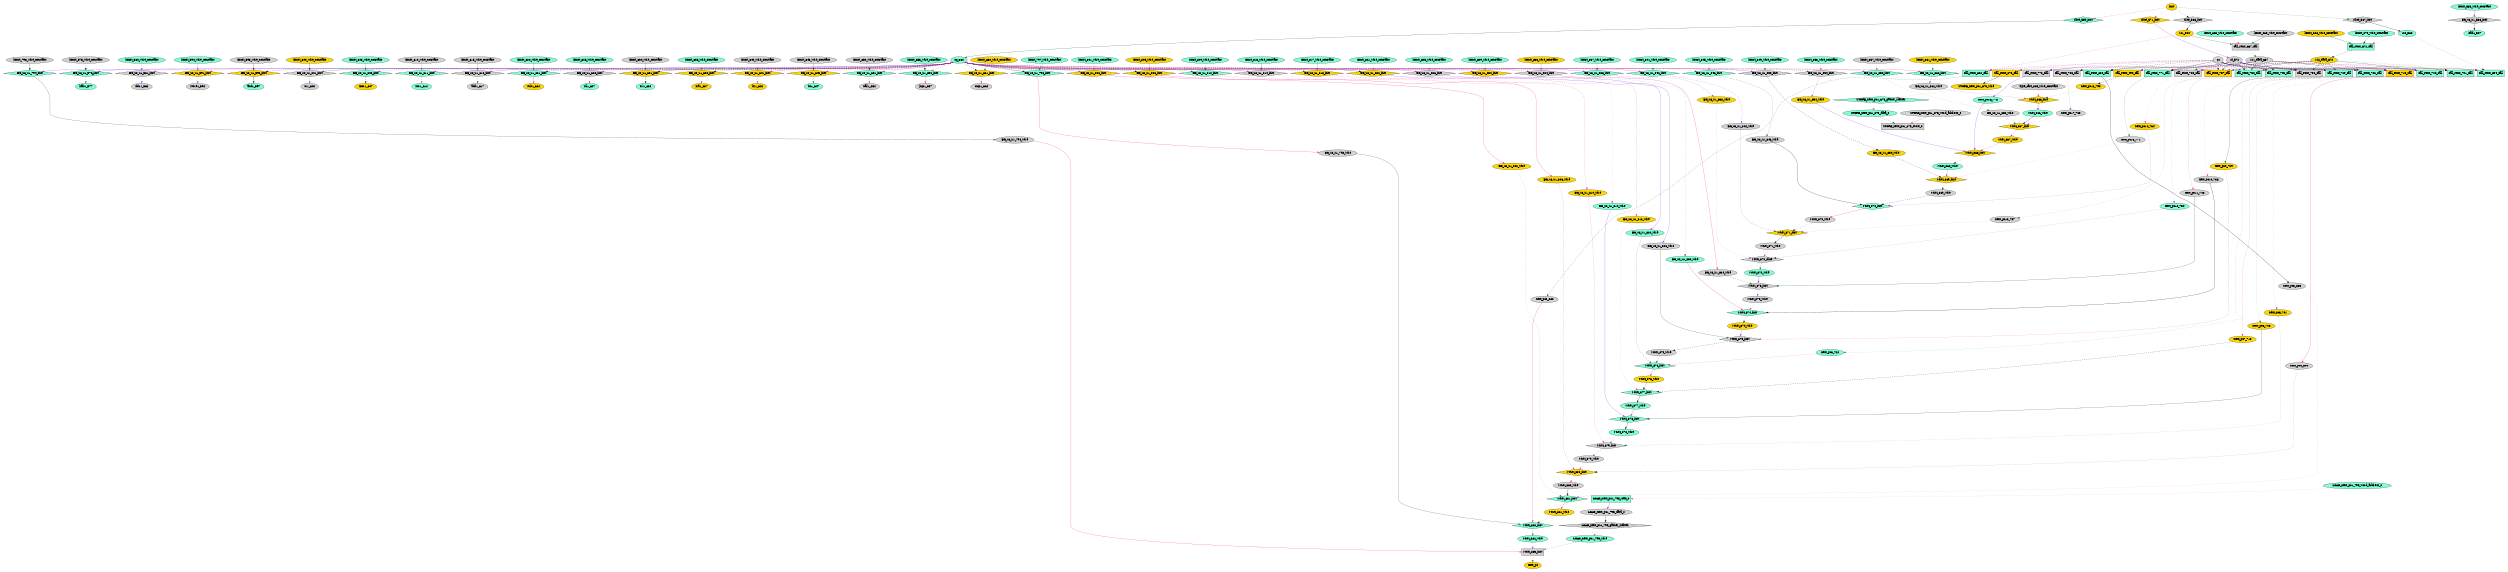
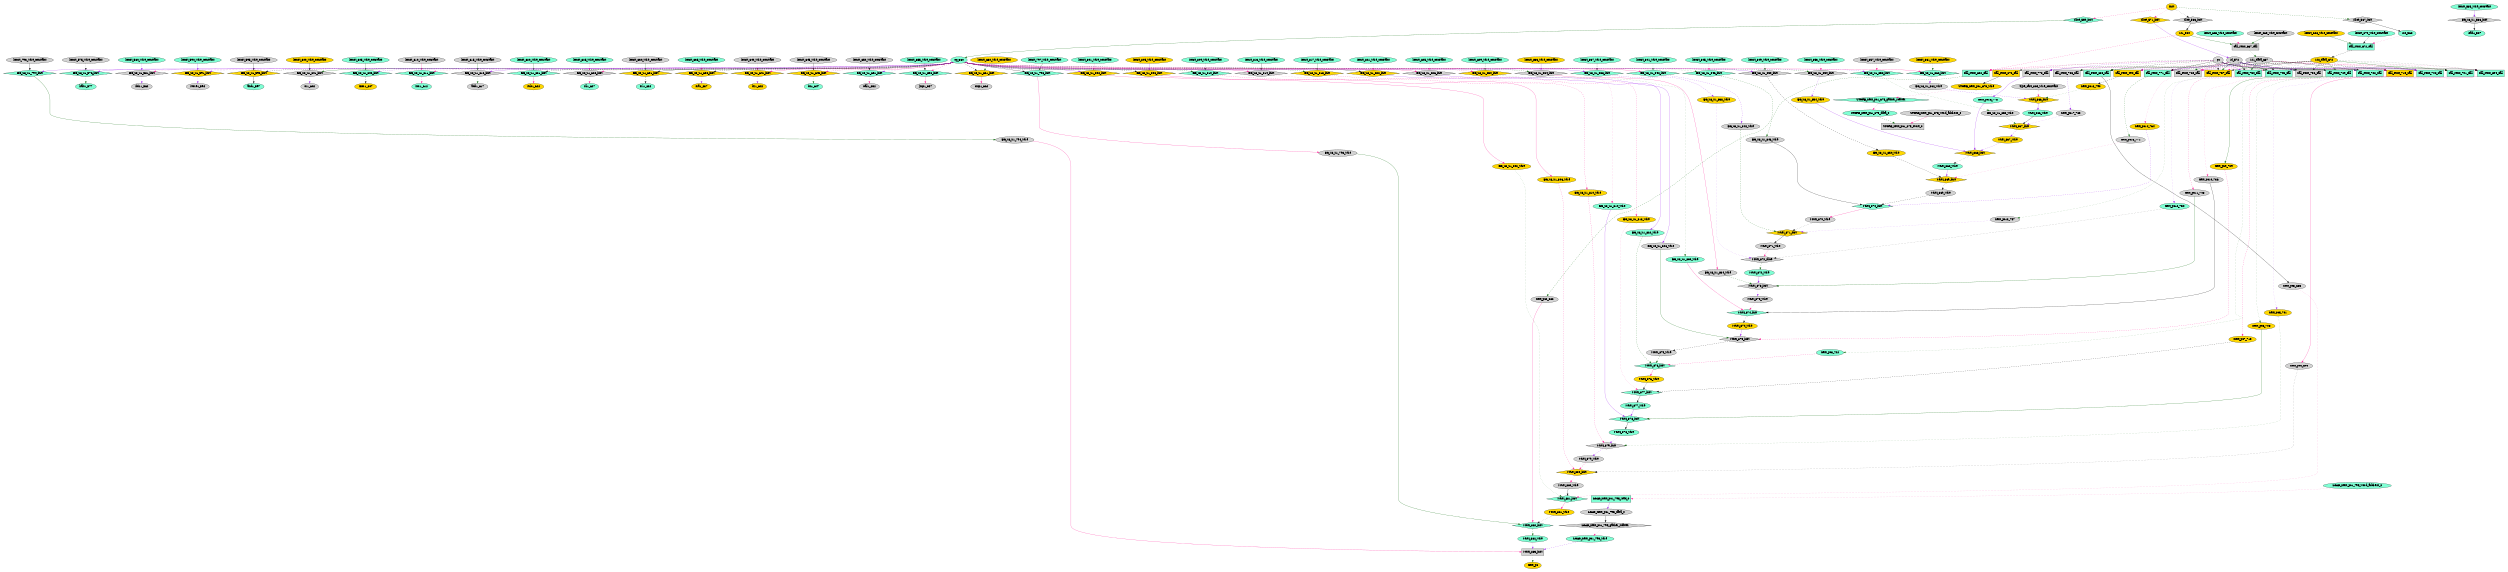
(2447, 53) -> (2407, 63)
